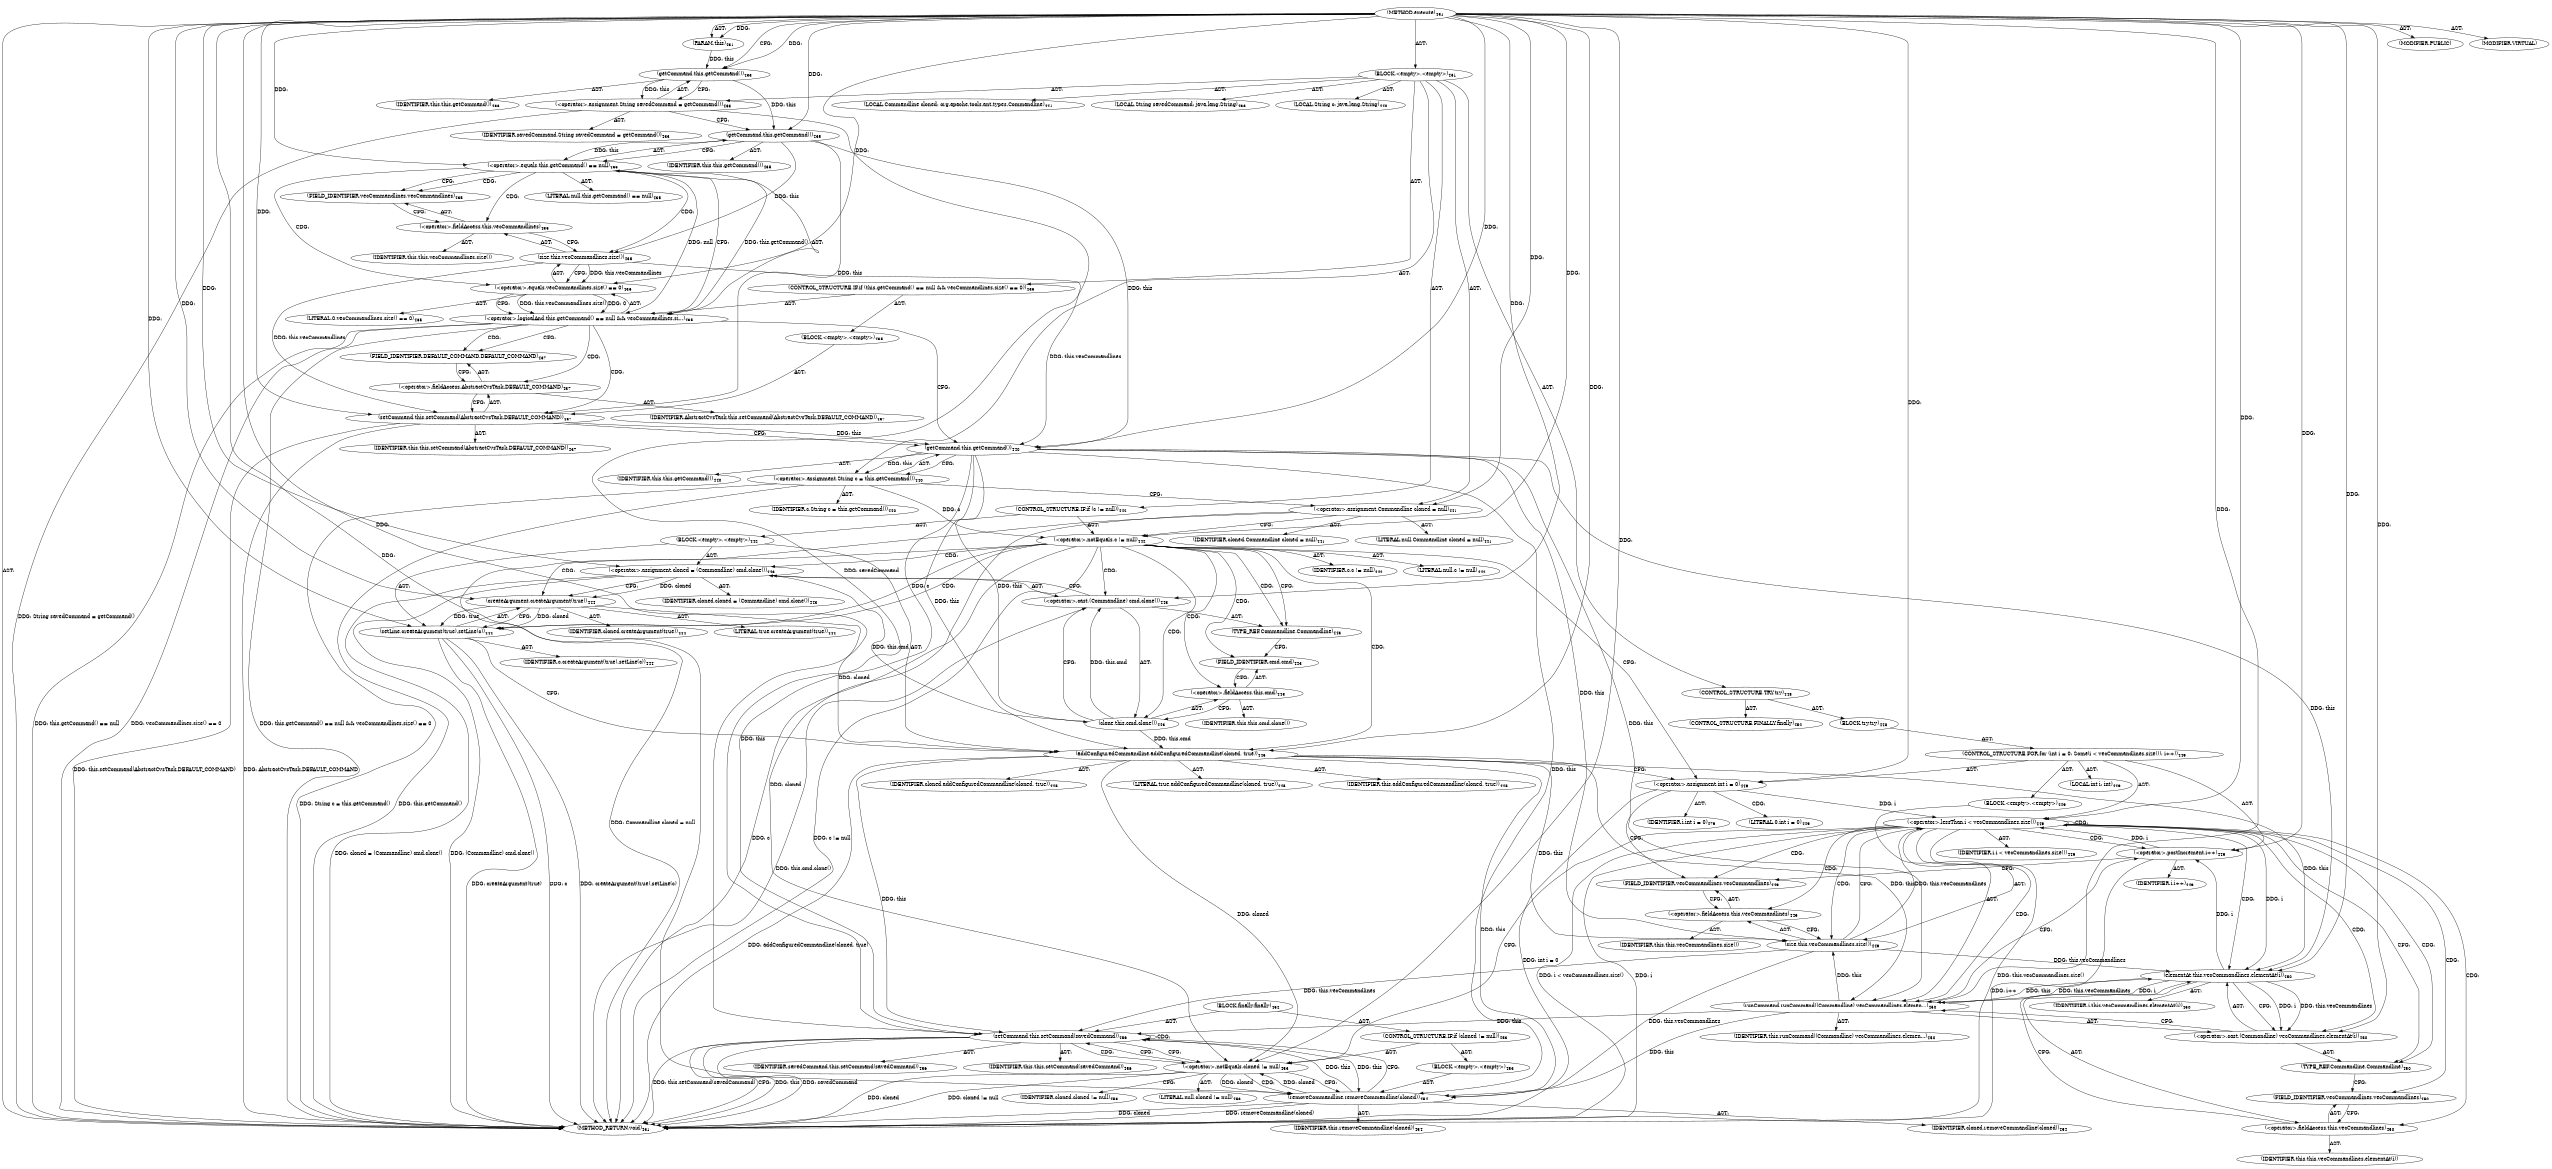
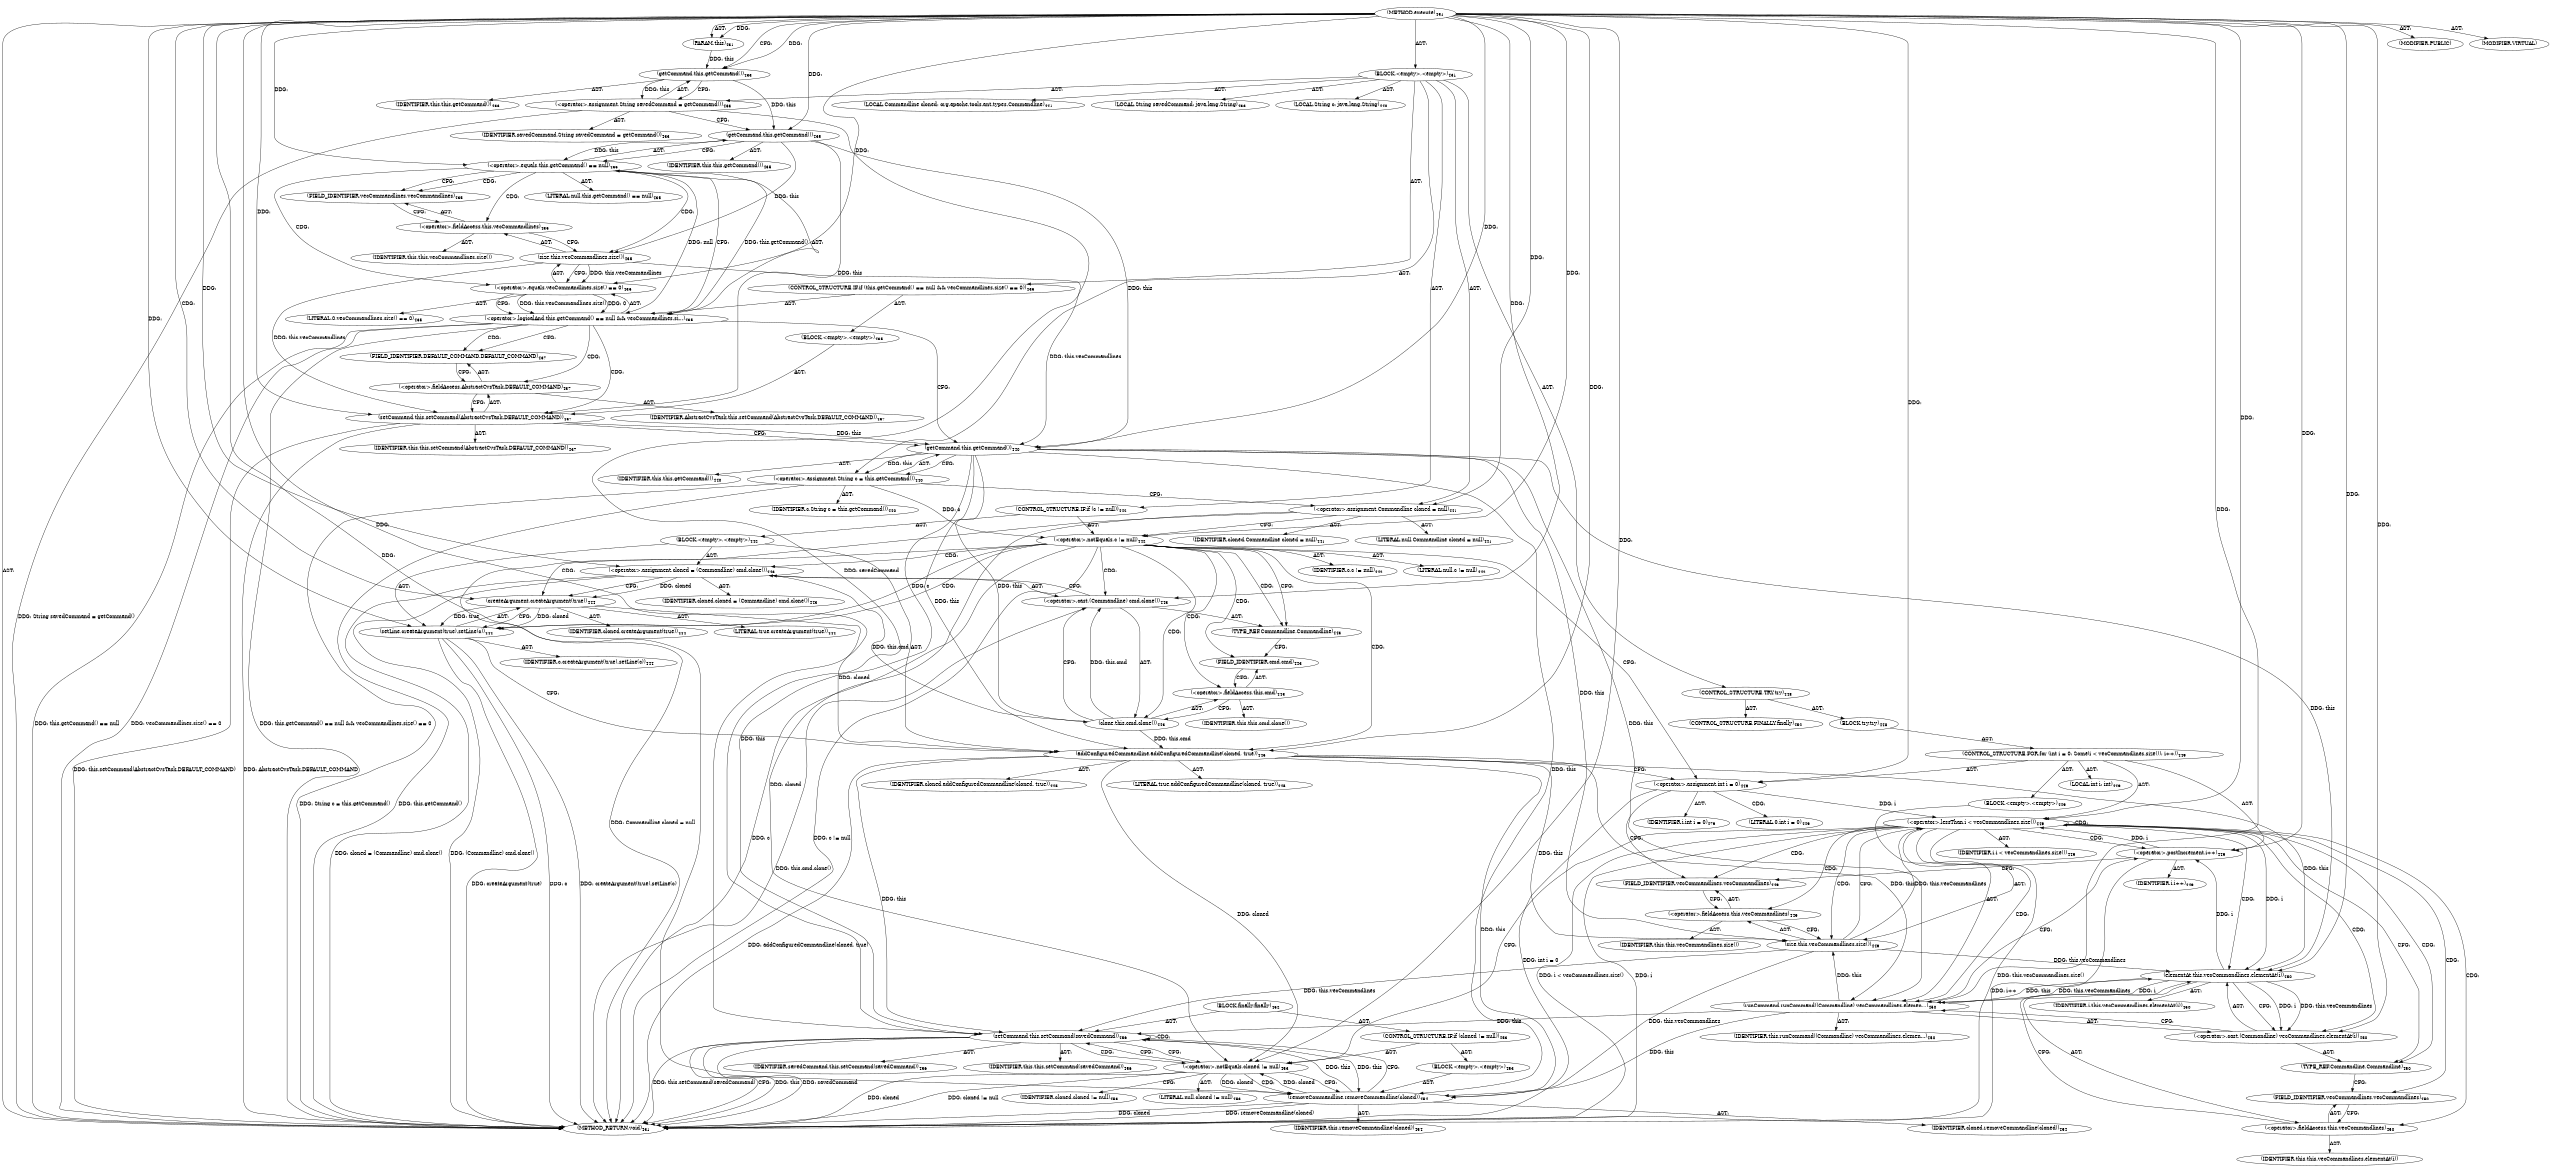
(189, 304) -> (189, 304)
(1427, 785) -> none
